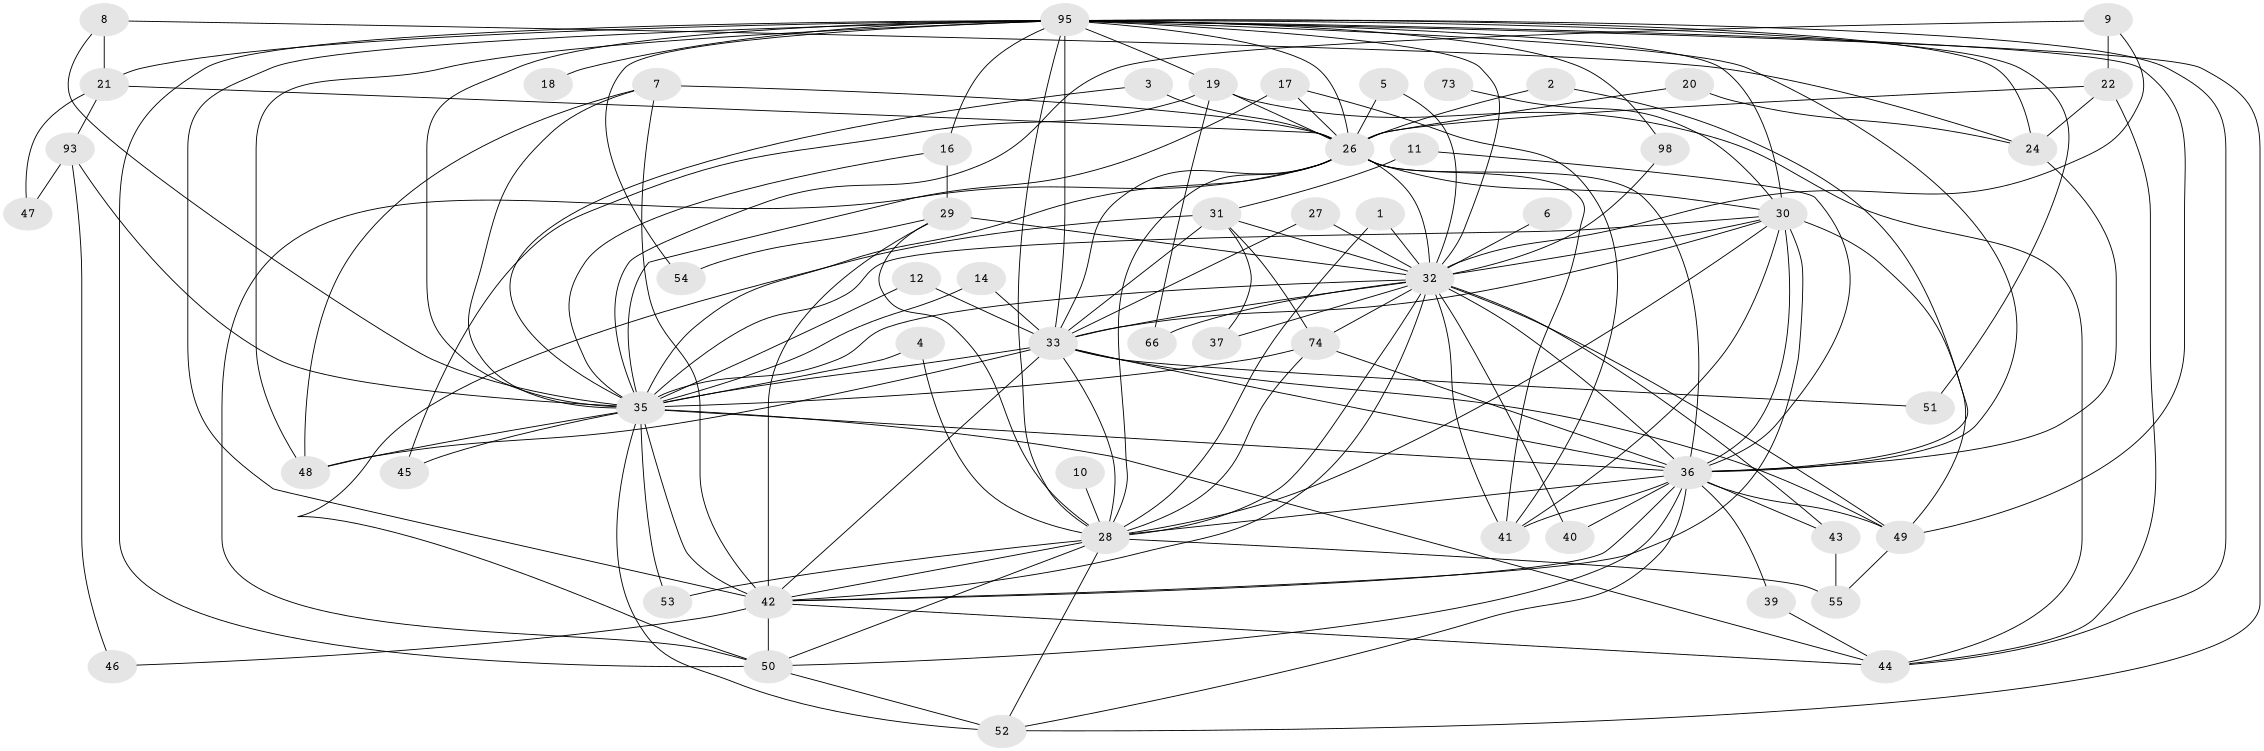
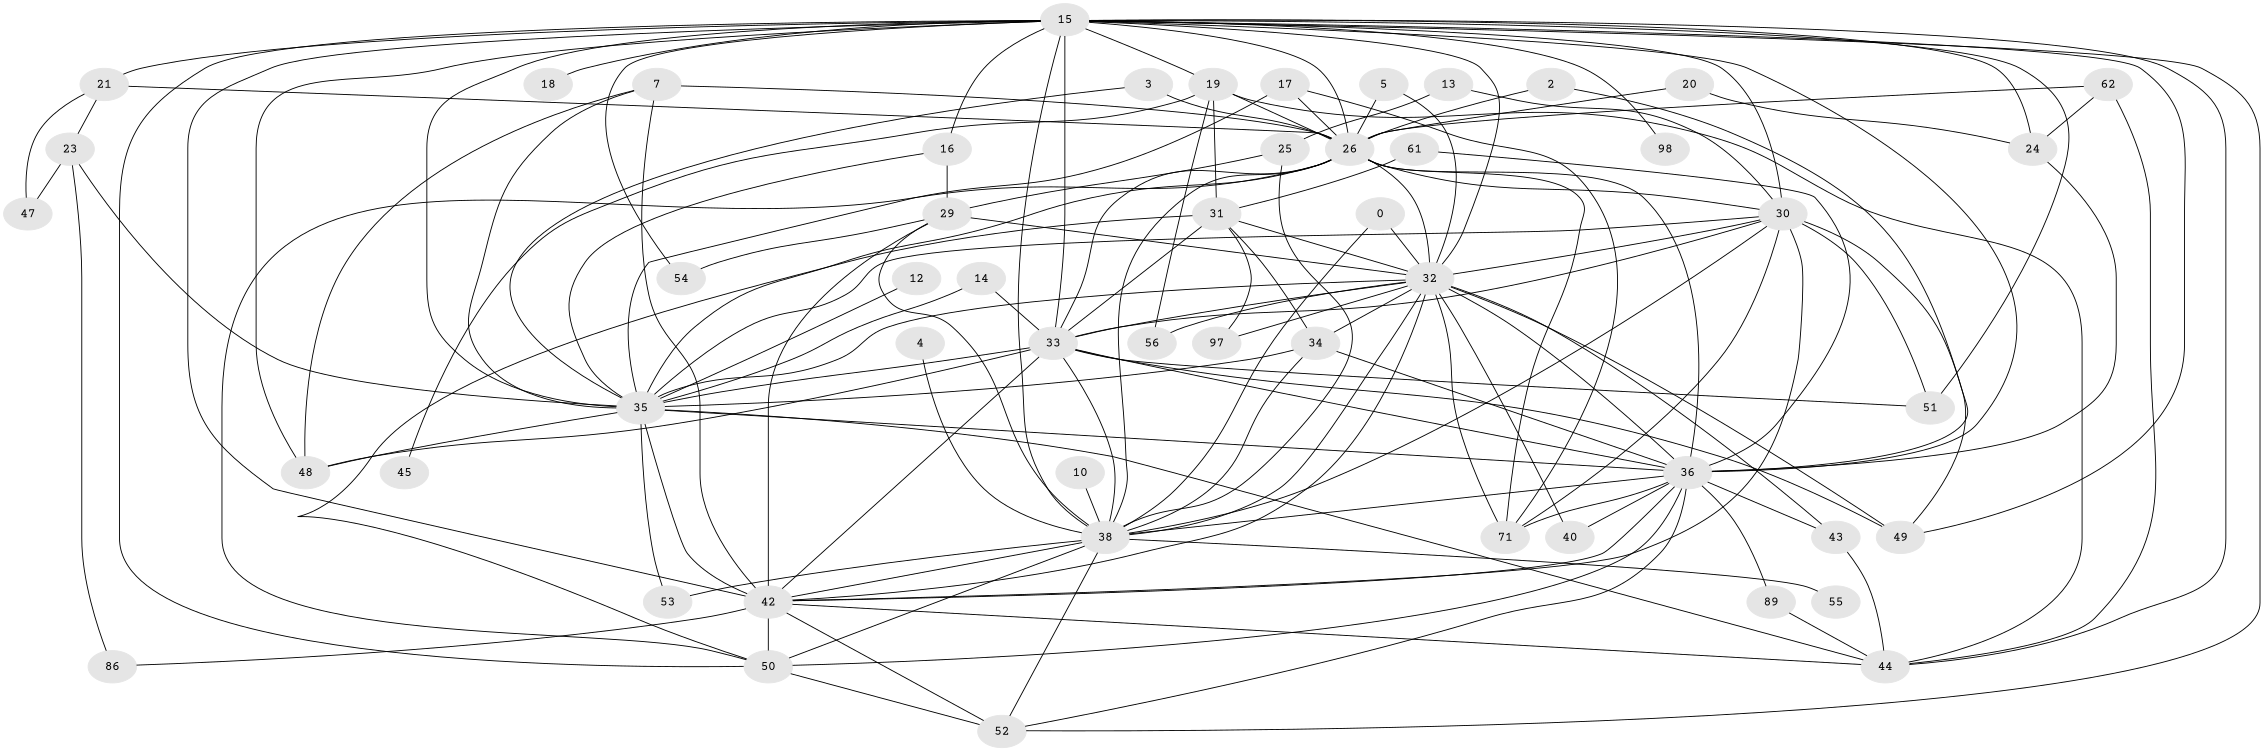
(104, 20) -> none
(1065, 20) -> (1065, 20)
(2108, 20) -> none
(1449, 84) -> (1449, 84)
(2108, 84) -> (2108, 84)
(70, 149) -> (70, 149)
none -> (1215, 149)
none -> (1285, 149)
(1414, 149) -> (1414, 149)
(1316, 214) -> none
(1380, 214) -> (1380, 214)
(1547, 214) -> none
(1543, 248) -> none
(989, 313) -> none
(1152, 343) -> (1152, 343)
(1217, 343) -> (1217, 343)
(1316, 343) -> (1316, 343)
(1782, 361) -> (1880, 295)
(836, 369) -> none
(520, 434) -> none
(1786, 503) -> none
(1105, 537) -> (1105, 537)
(1505, 537) -> (1505, 537)
(1836, 570) -> (1873, 598)
(1868, 570) -> none
(1771, 602) -> (1771, 602)
(112, 667) -> (112, 667)
(714, 675) -> (890, 669)
